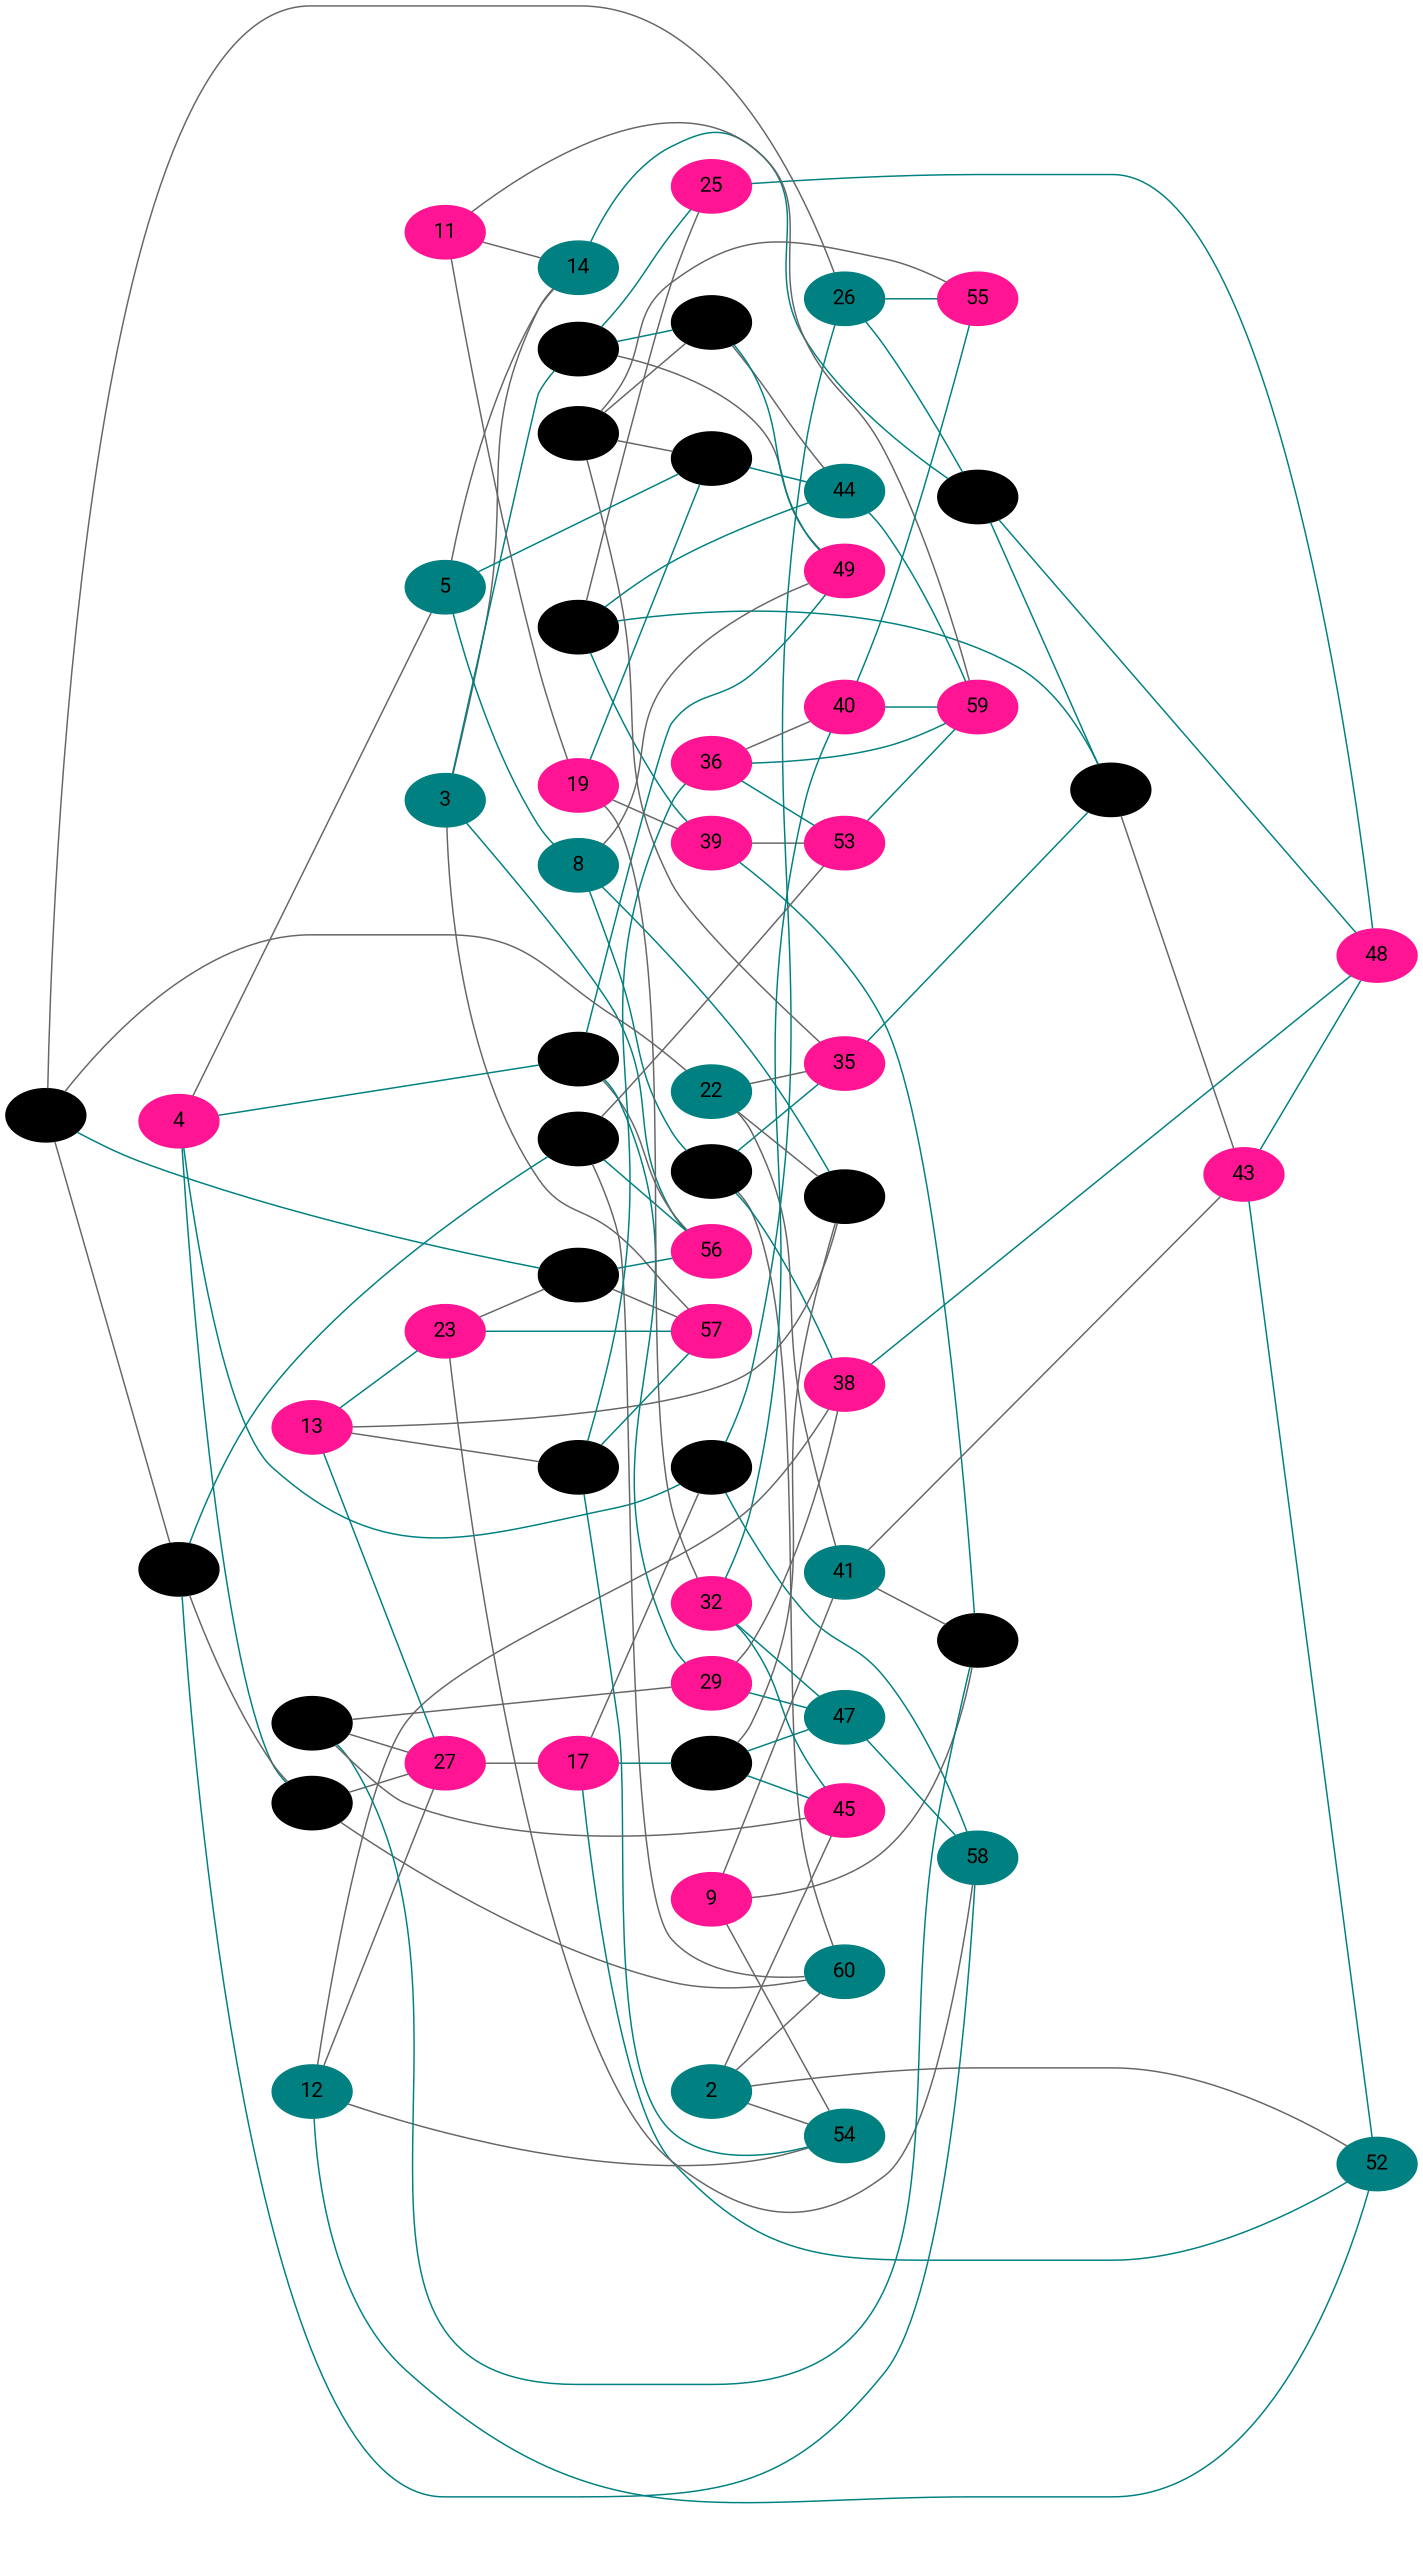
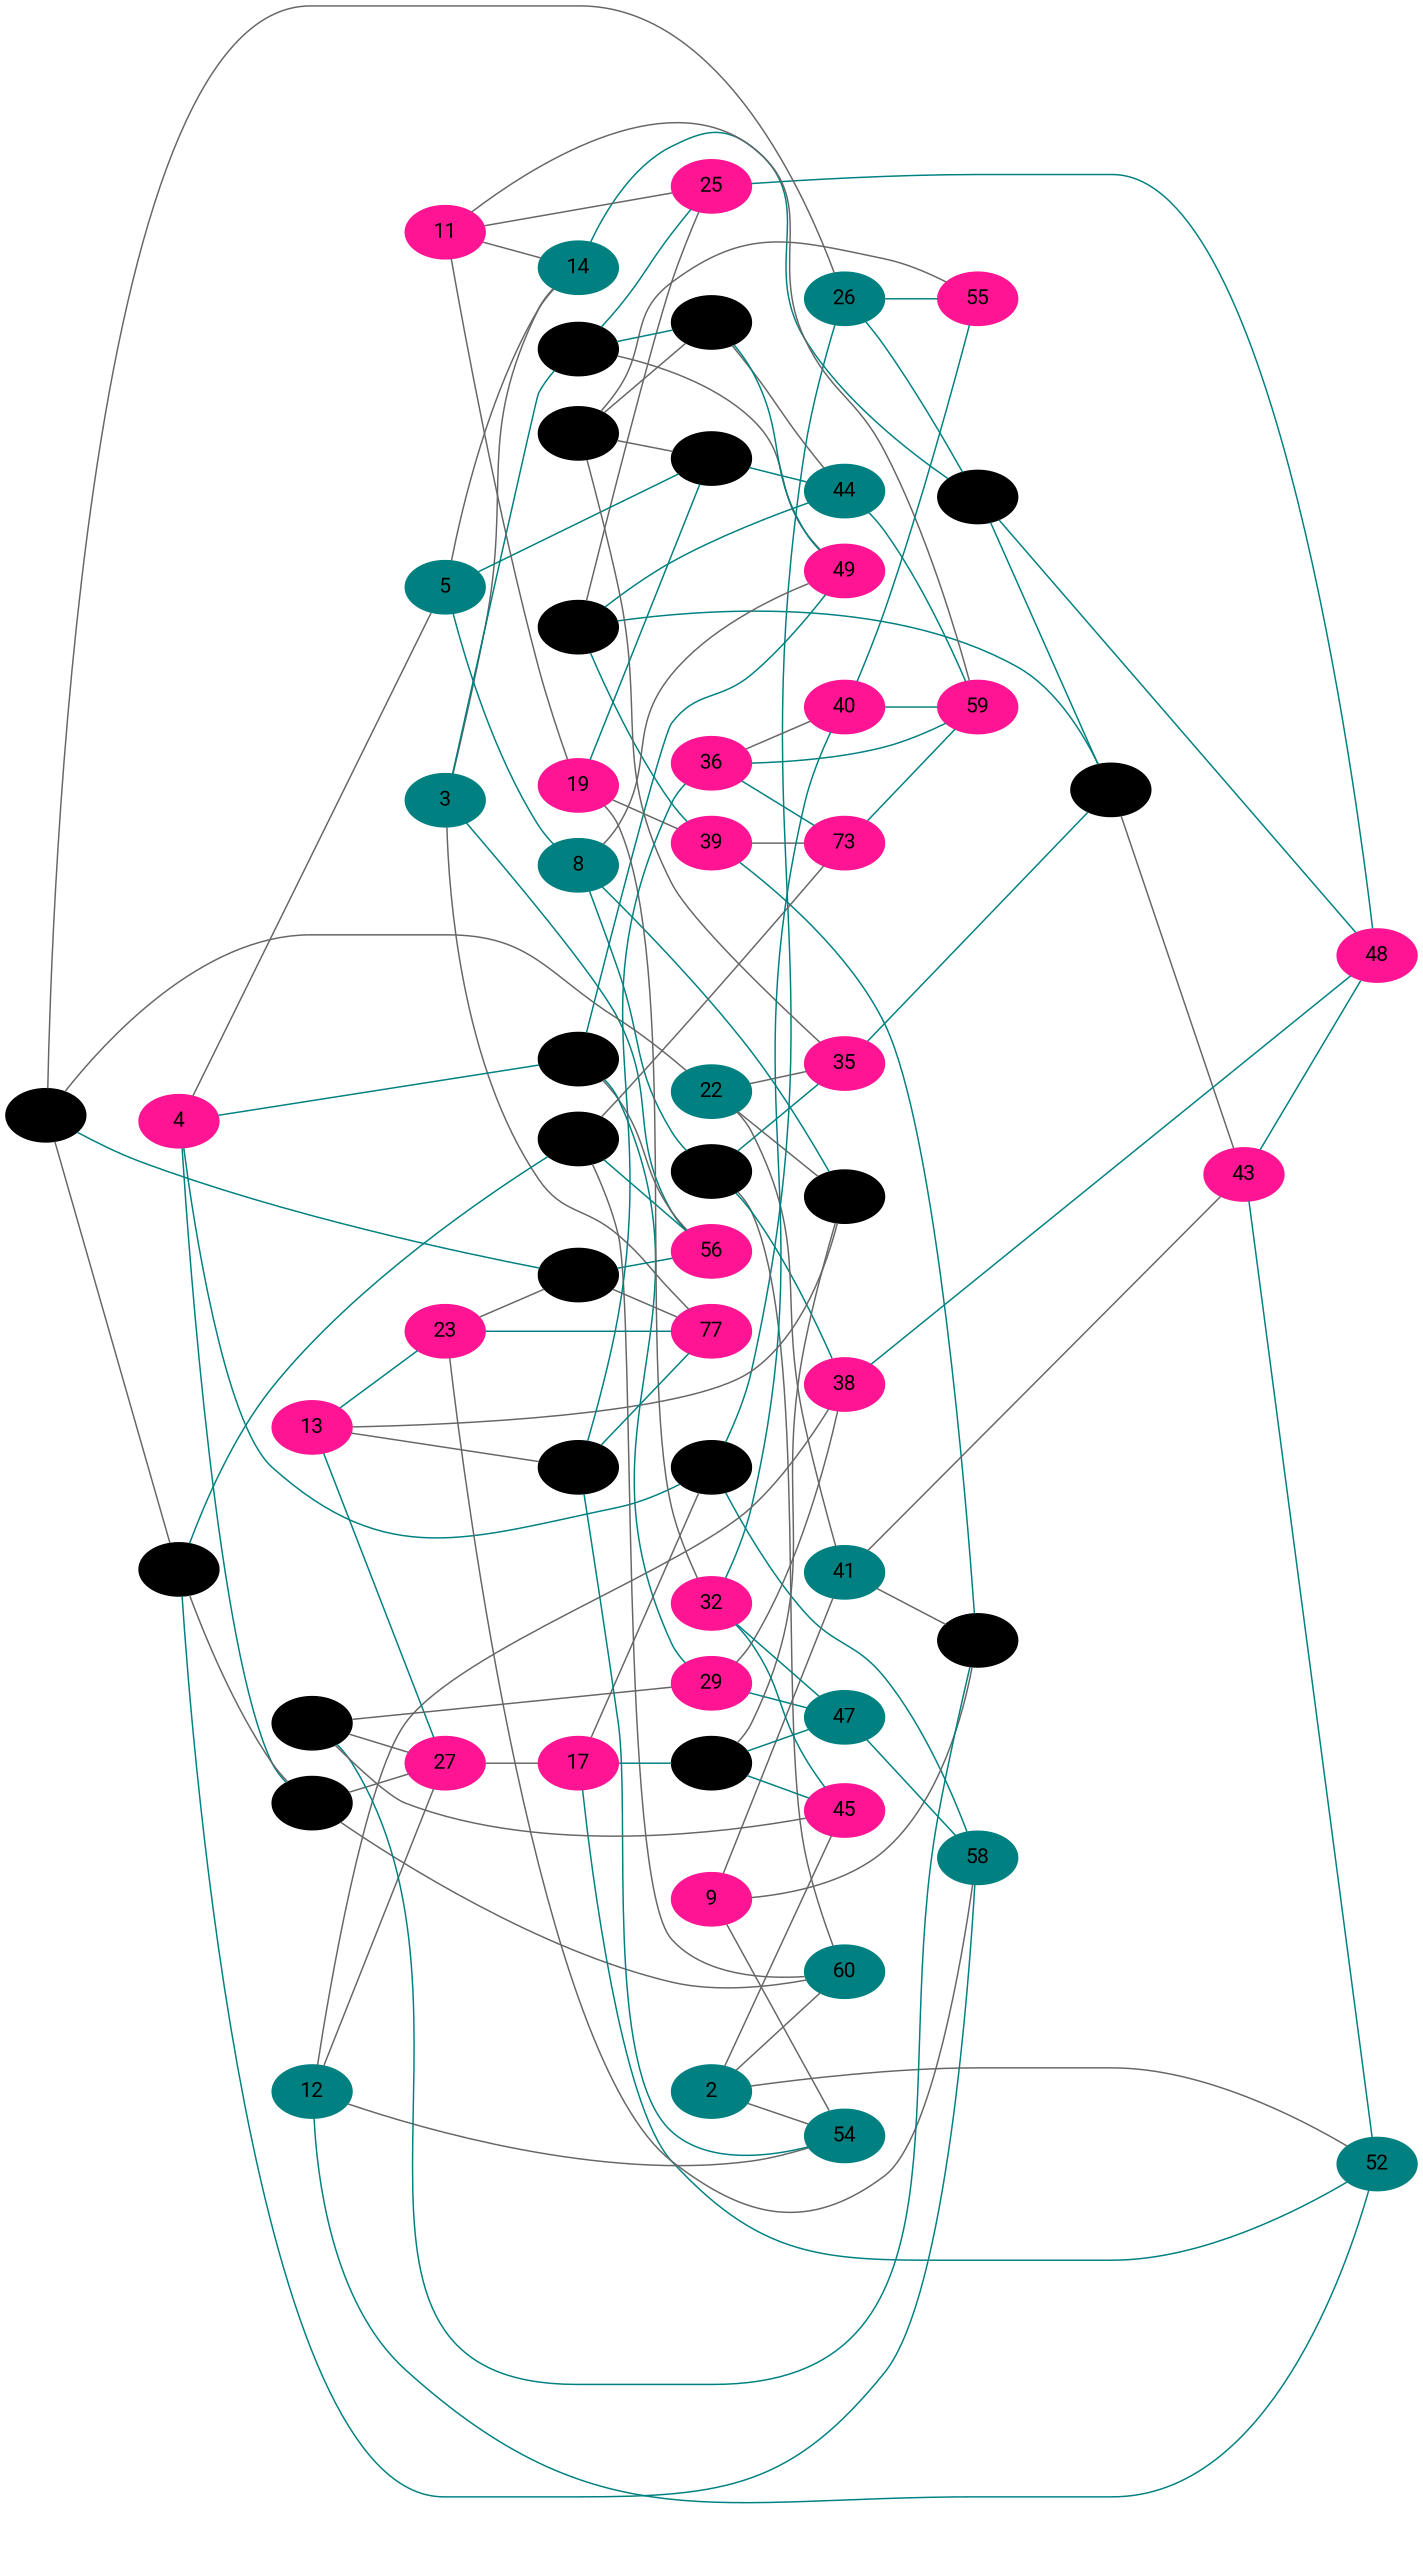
none -> (578, 209)
(845, 843) -> (845, 843)
(711, 1331) -> (711, 1331)
